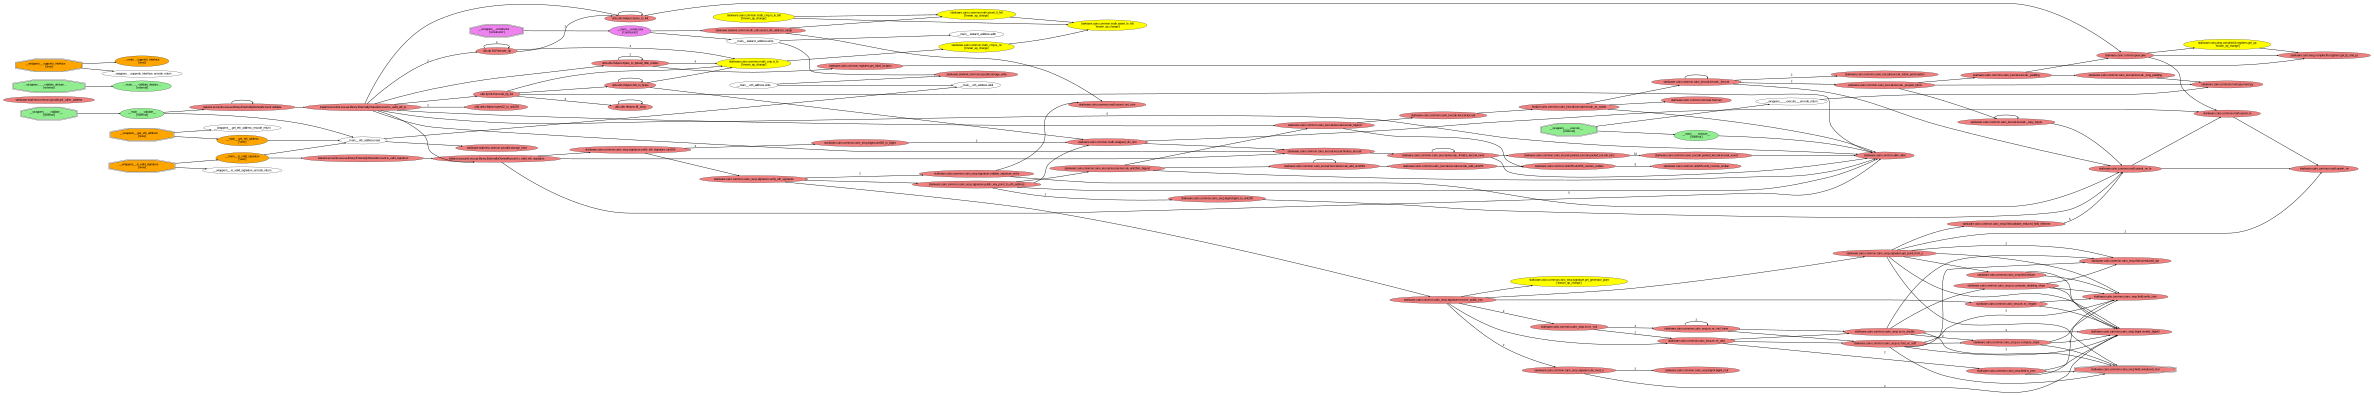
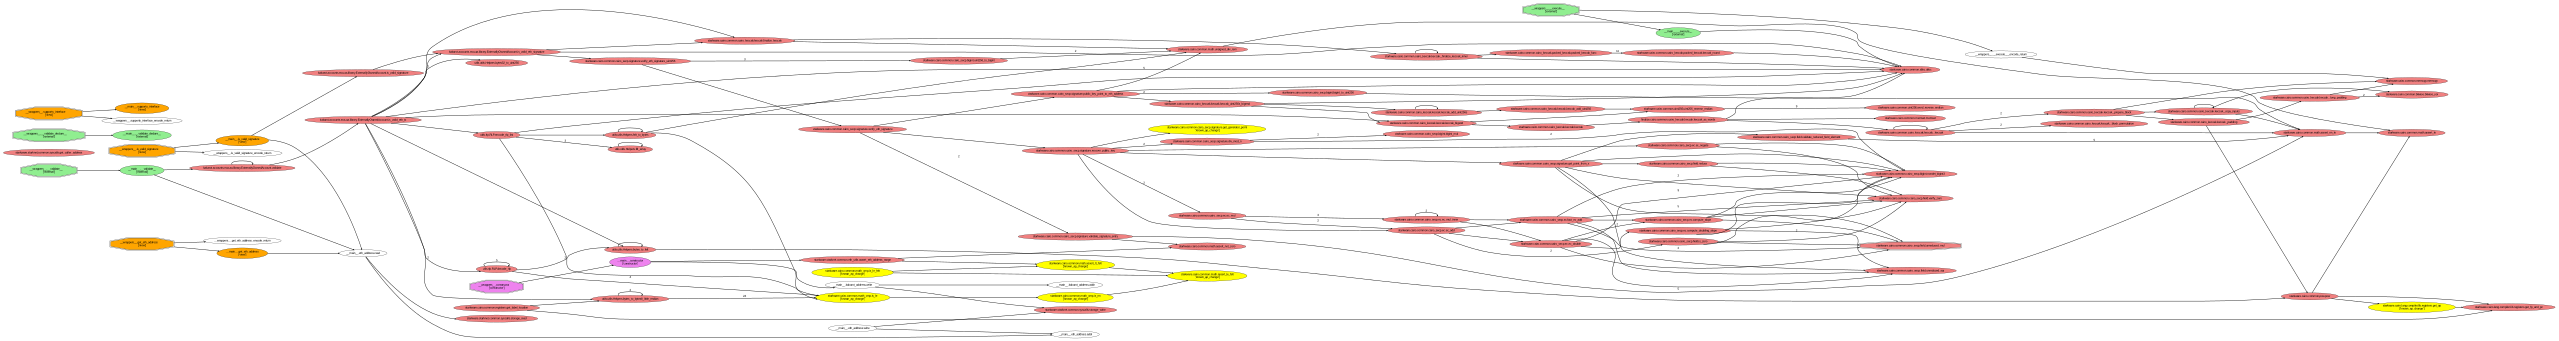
(695, 62) -> (745, 296)
(742, 72) -> (564, 303)
none -> (2412, 95)
(1210, 146) -> (980, 45)
(2324, 169) -> none
